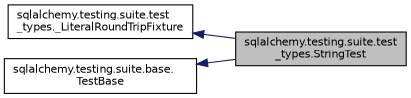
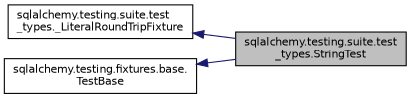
(100, 76) -> (100, 76)
